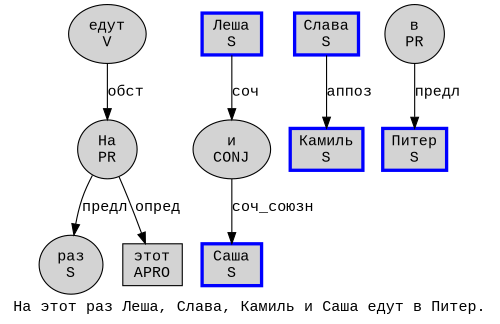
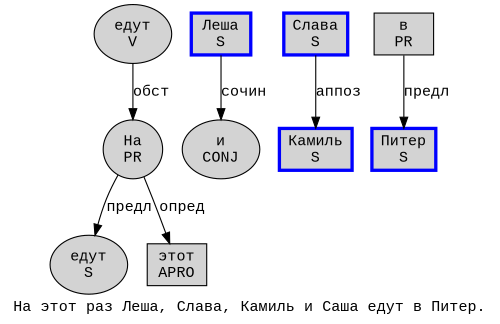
(415, 34) -> (404, 34)
(246, 92) -> (244, 92)
(71, 265) -> (89, 265)
(232, 265) -> none
